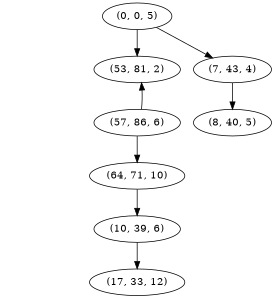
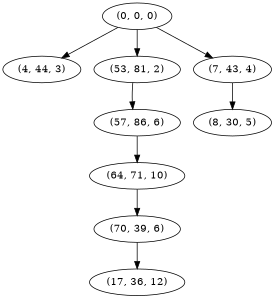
(137, 16) -> (137, 16)
none -> (42, 69)
(142, 100) -> (132, 92)
(232, 123) -> (232, 123)
(137, 229) -> (137, 229)
(137, 282) -> (137, 282)
